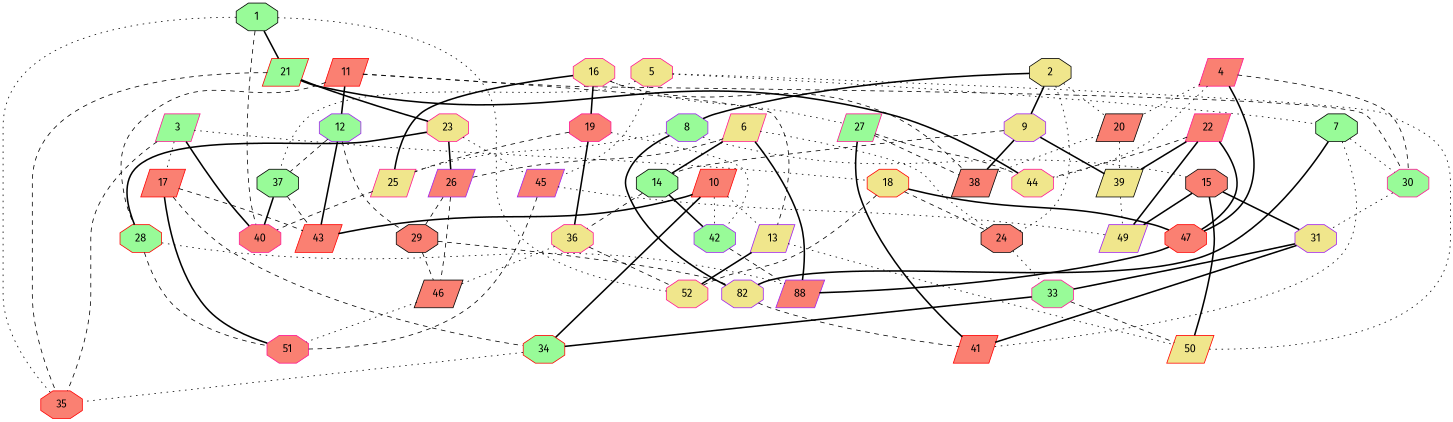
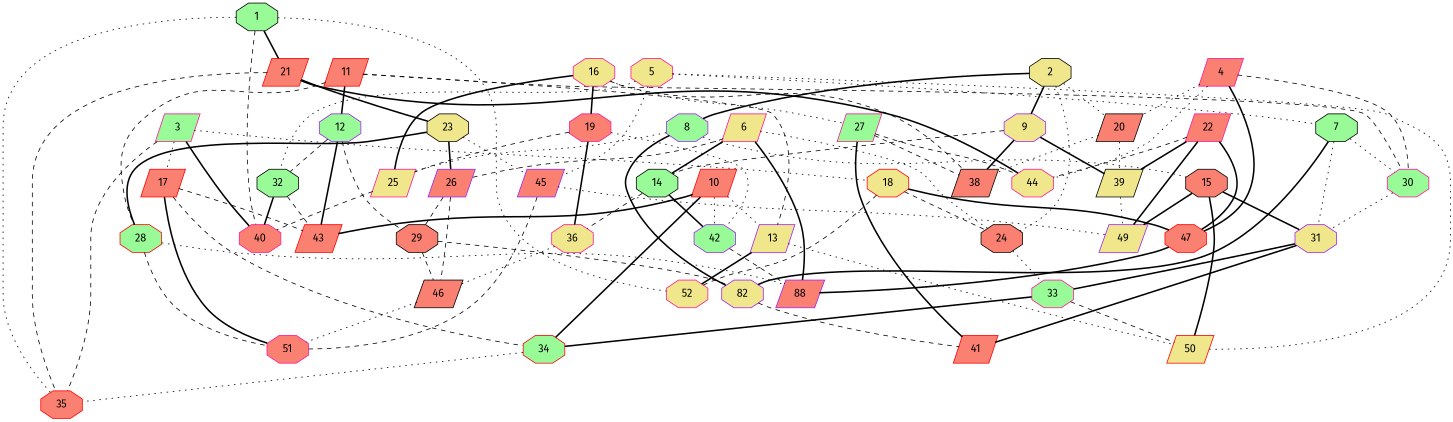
(285, 72) -> (285, 72)
(448, 128) -> (448, 128)
(278, 183) -> (278, 183)
(638, 270) -> none
(1231, 306) -> (1326, 183)
